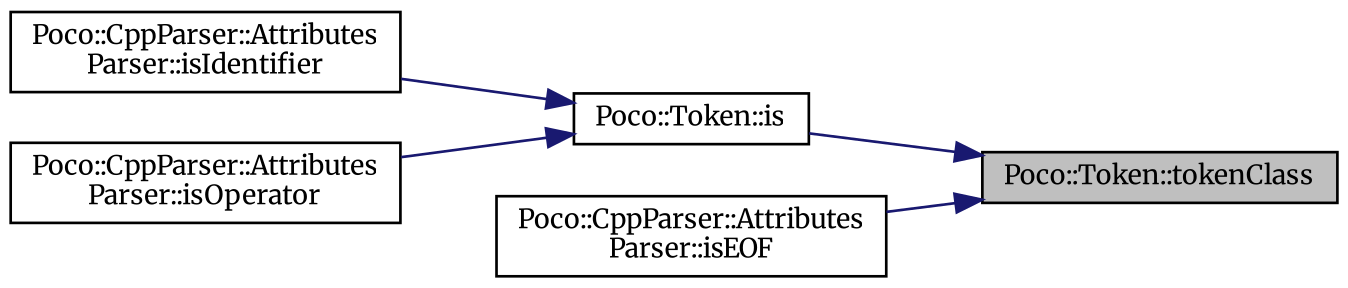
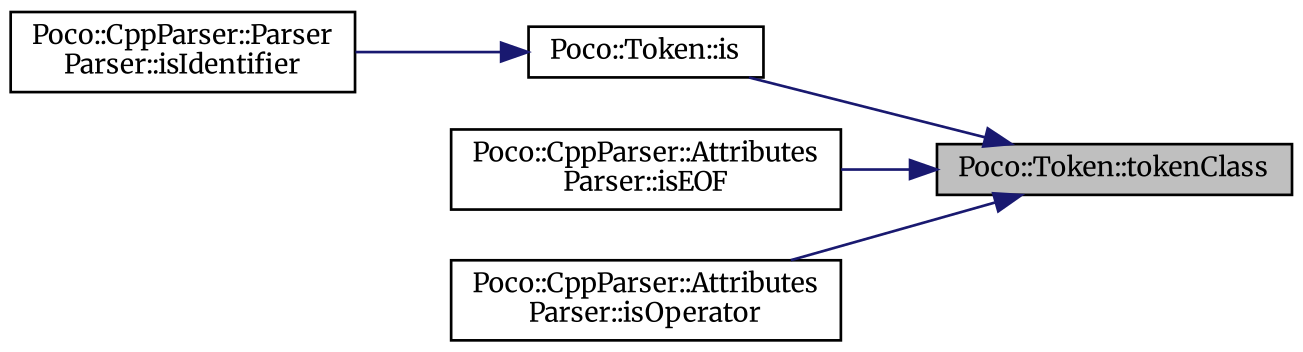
(206, 52) -> (183, 52)
(474, 147) -> (893, 231)
